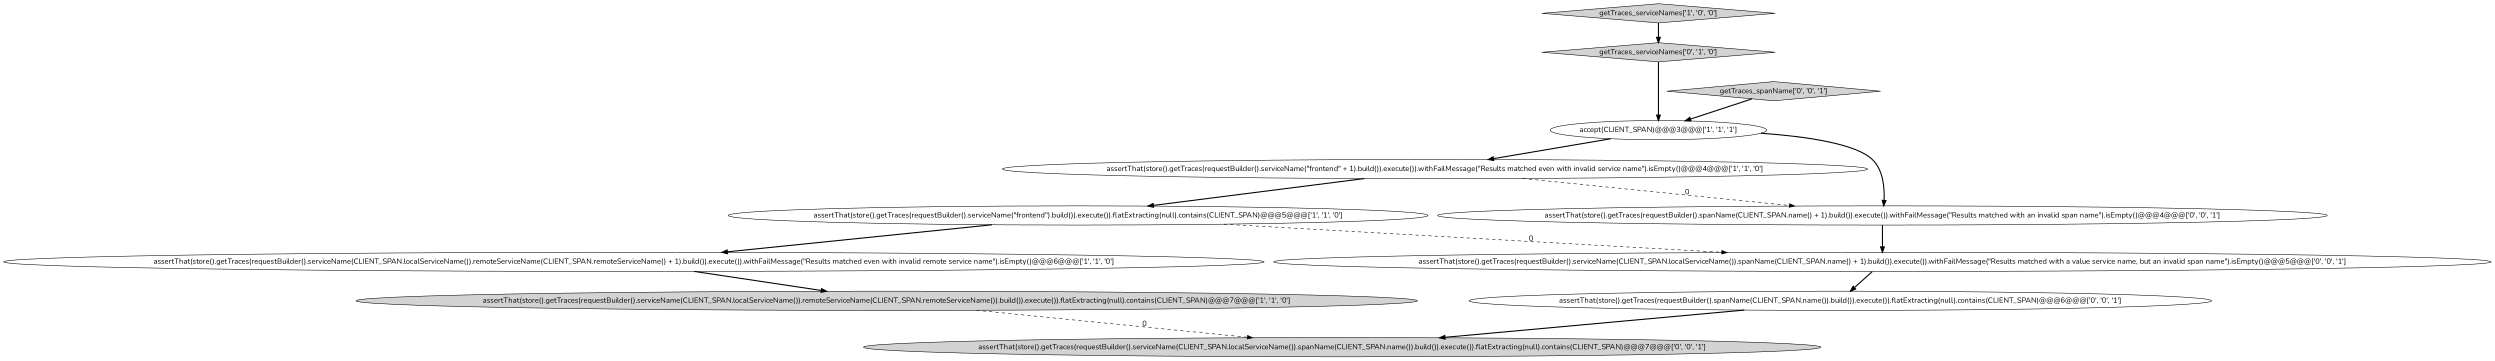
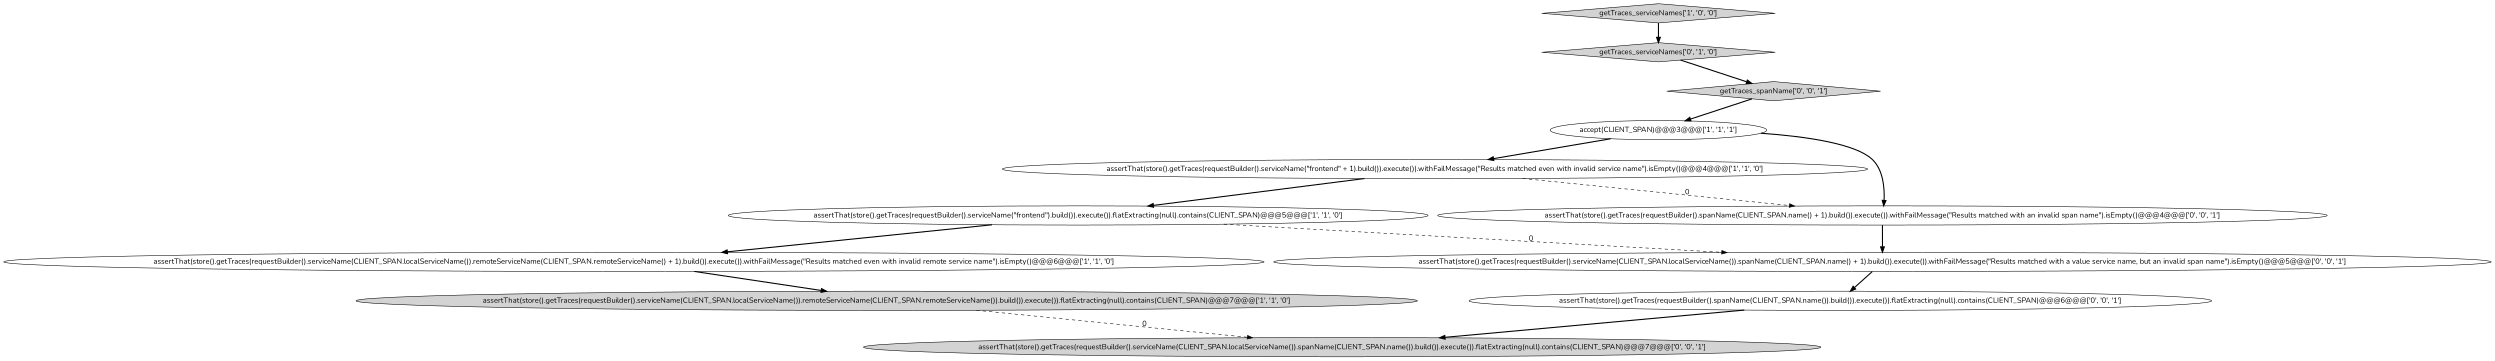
(1658, 88) -> (1714, 71)
